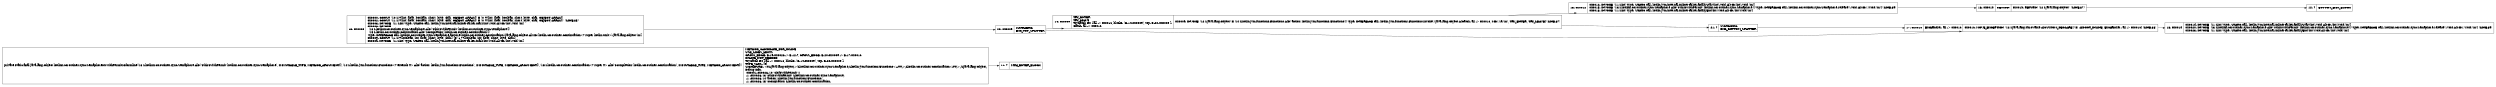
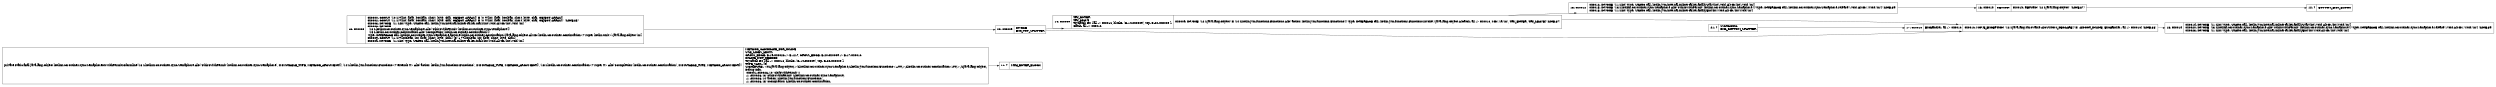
(1634, 27) -> (1759, 20)
(1024, 28) -> (1021, 28)
